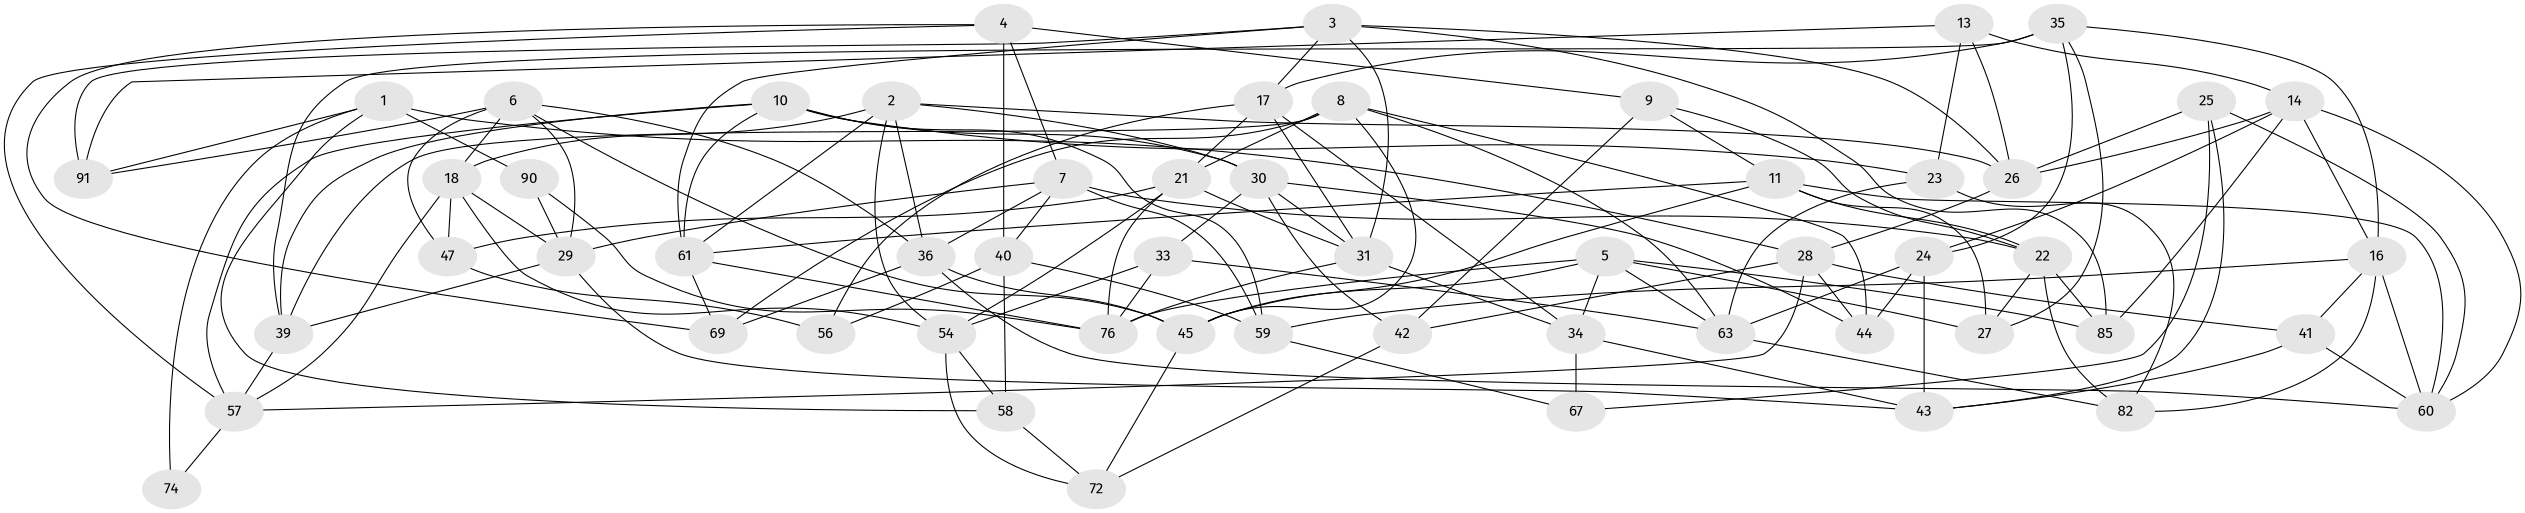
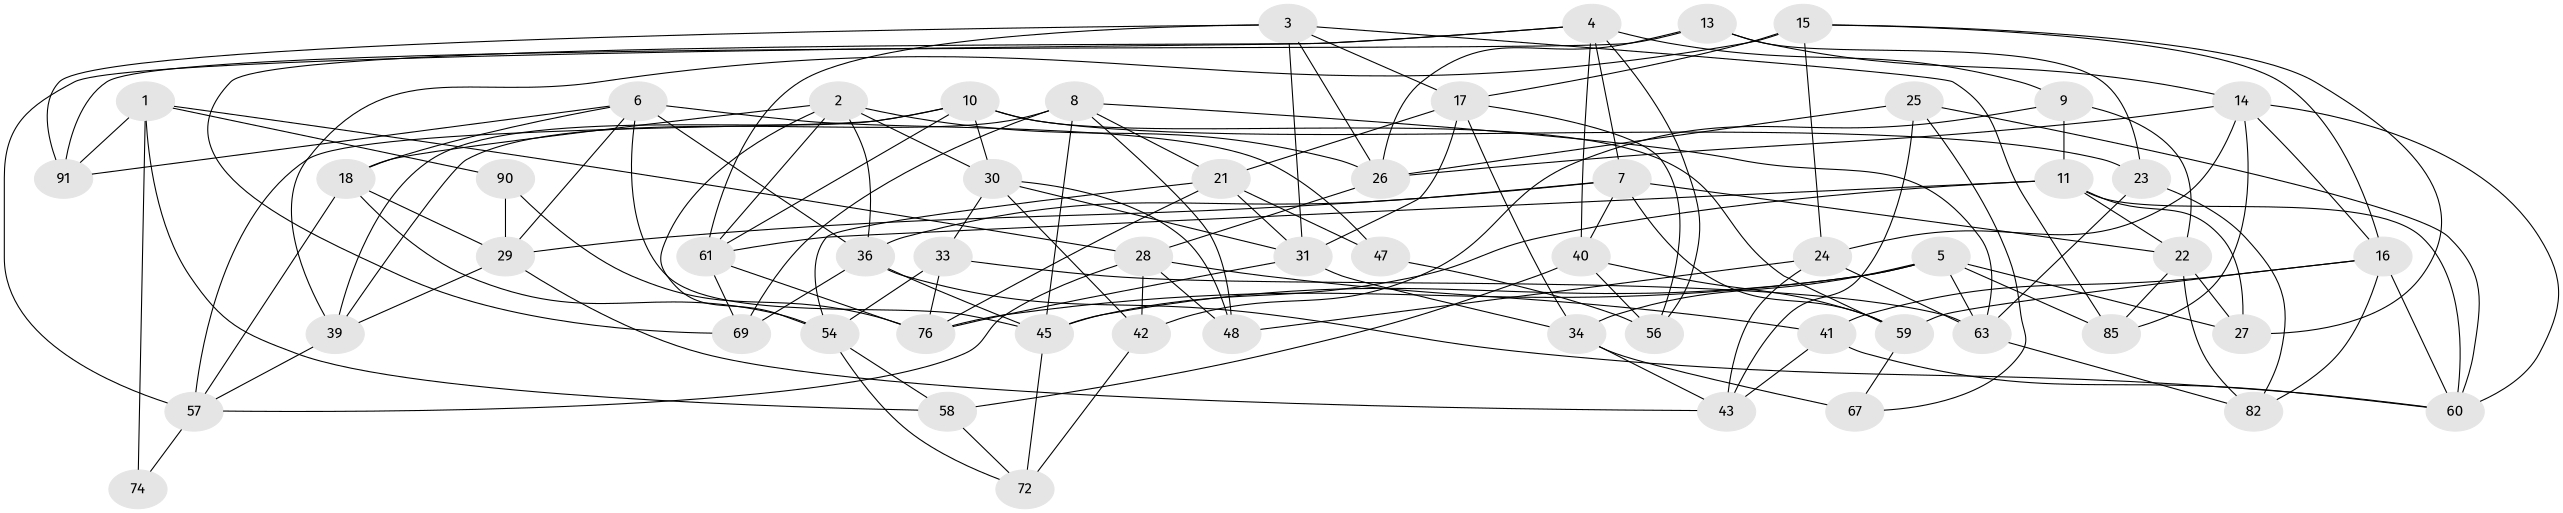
(2058, 24) -> (1803, 24)
none -> (1685, 164)
(450, 218) -> none
(1865, 334) -> (1232, 334)
